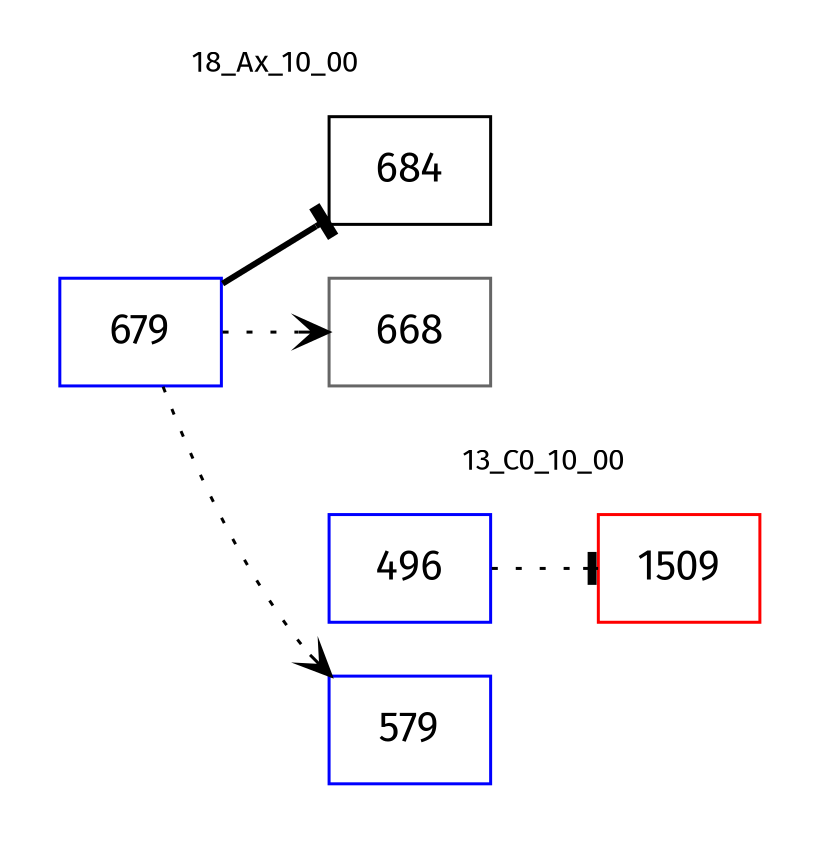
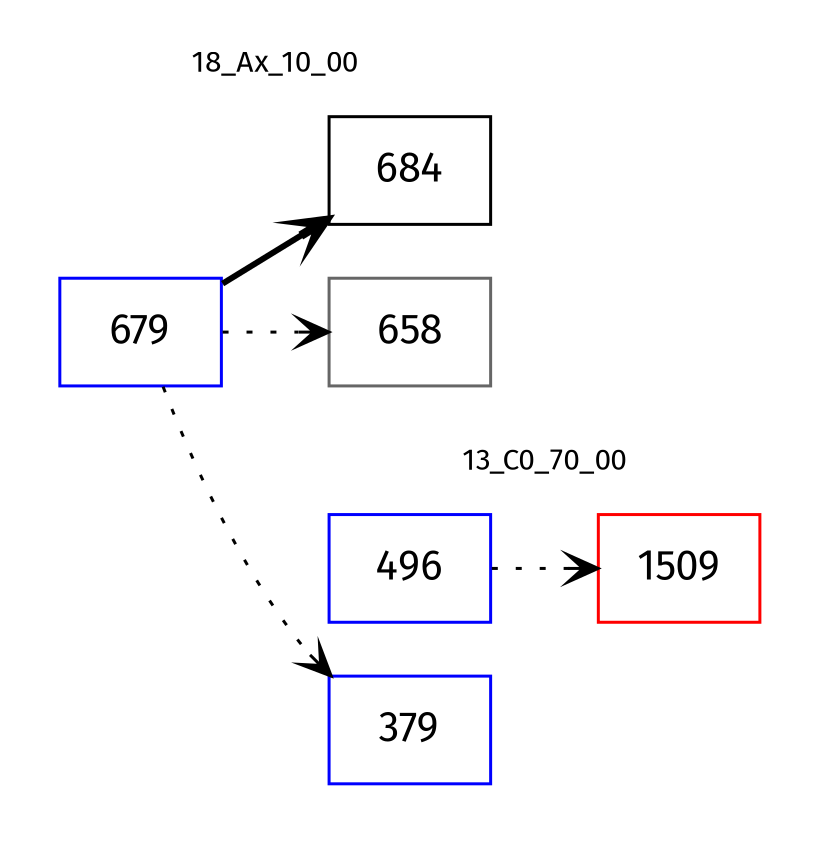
(269, 255) -> (269, 255)
(410, 332) -> (410, 332)
(544, 462) -> (544, 462)
(537, 568) -> (537, 568)
(410, 730) -> (410, 730)
